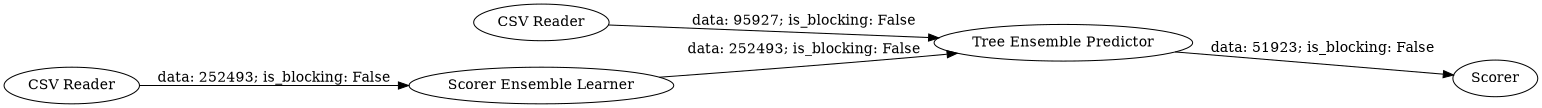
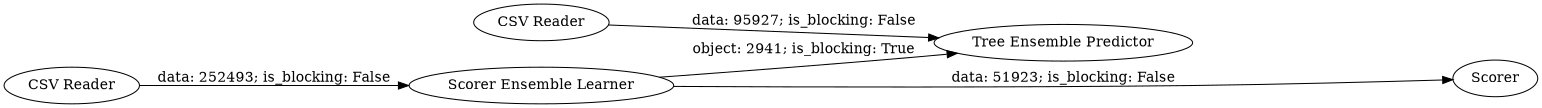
(804, 49) -> (804, 49)
(1309, 63) -> (1058, 87)
